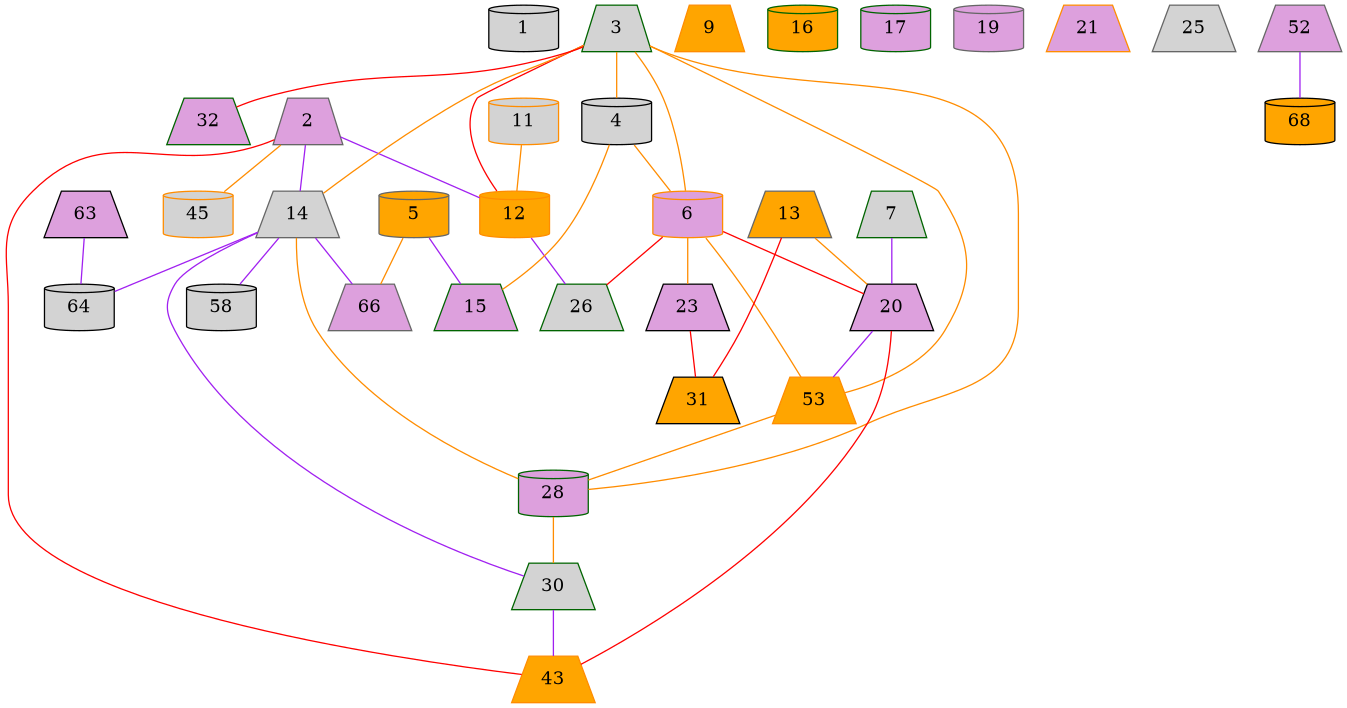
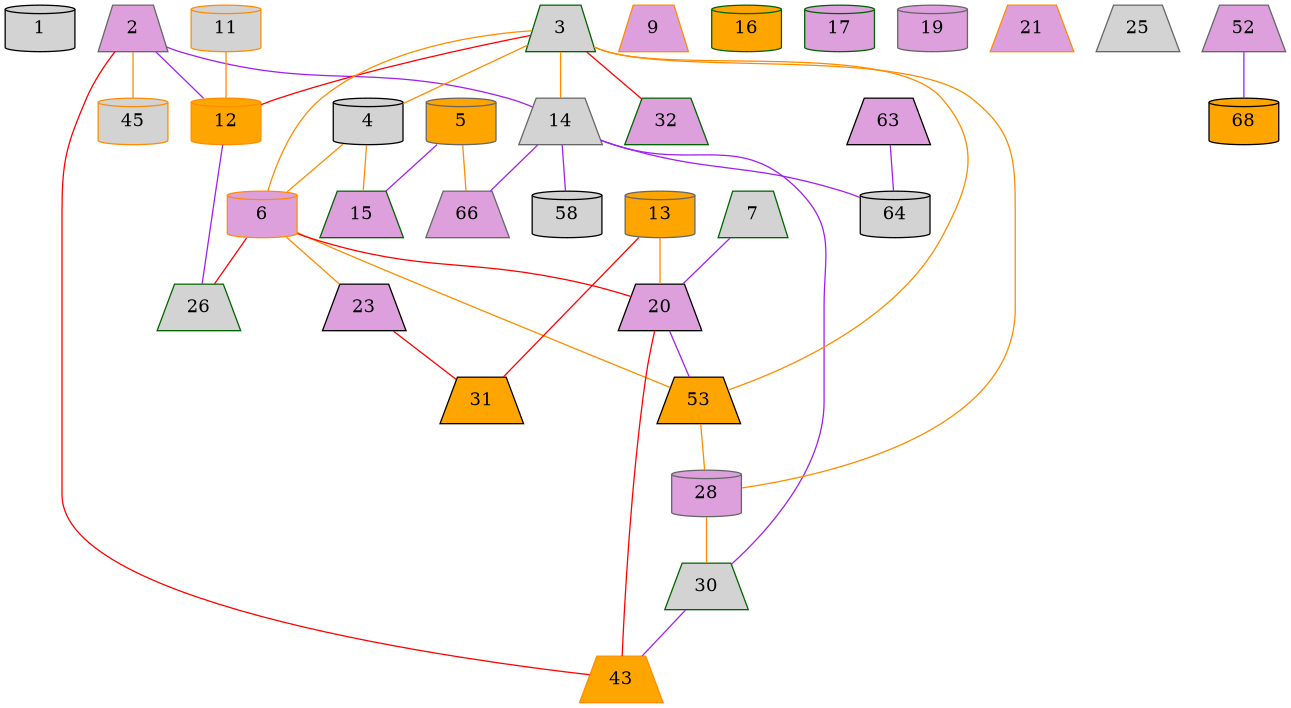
(710, 28) -> (654, 28)
(790, 214) -> (660, 214)
(369, 389) -> none
(814, 400) -> (699, 400)
(553, 493) -> (707, 493)
